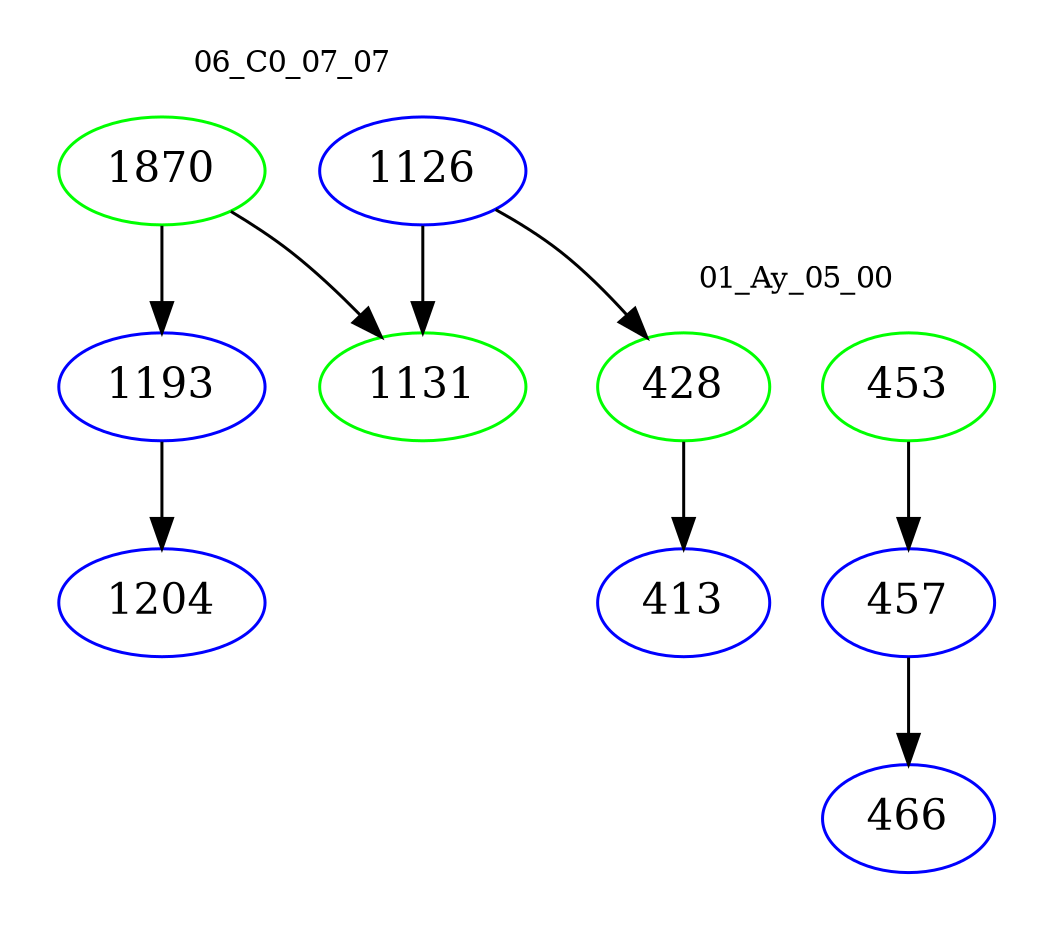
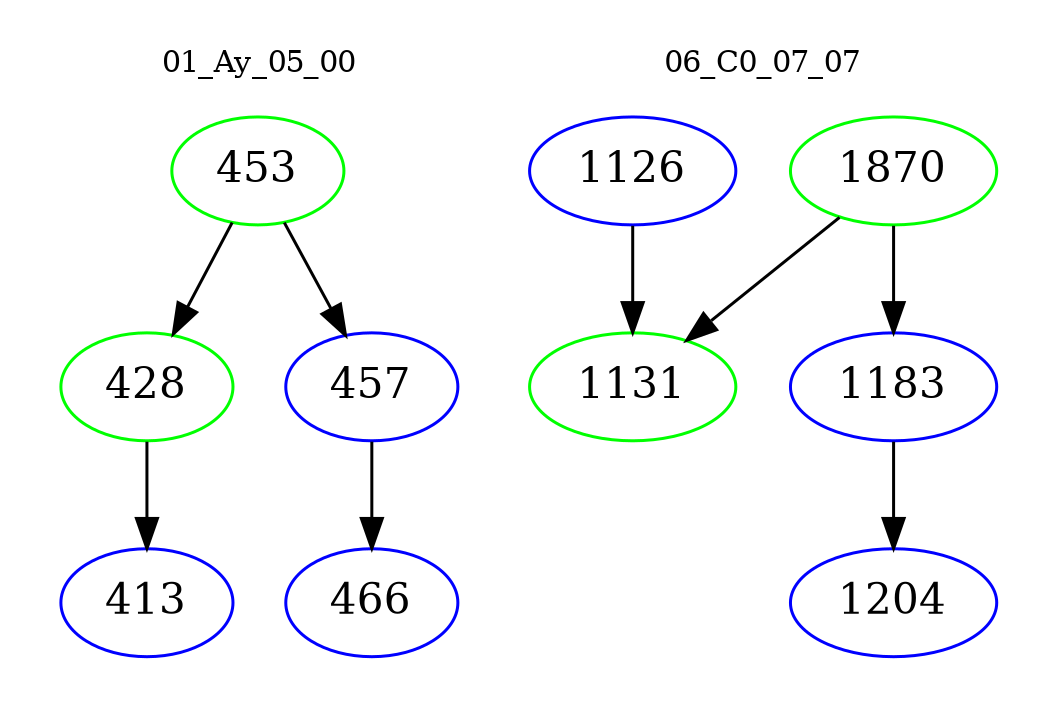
(591, 279) -> (210, 265)
(162, 387) -> (894, 387)
